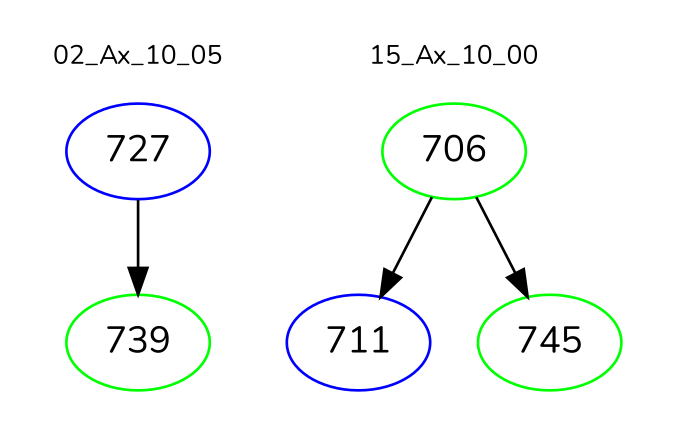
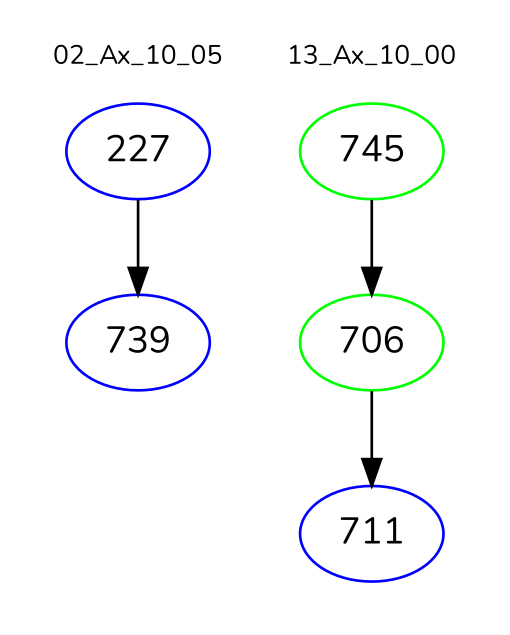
(454, 57) -> (372, 57)
(138, 151) -> (138, 151)
(496, 235) -> (372, 234)
(138, 343) -> (138, 343)
